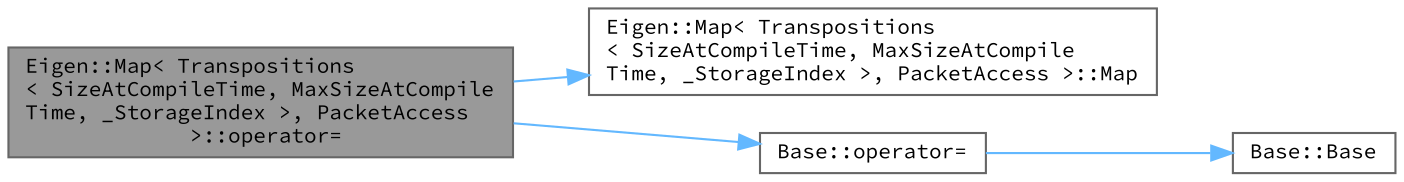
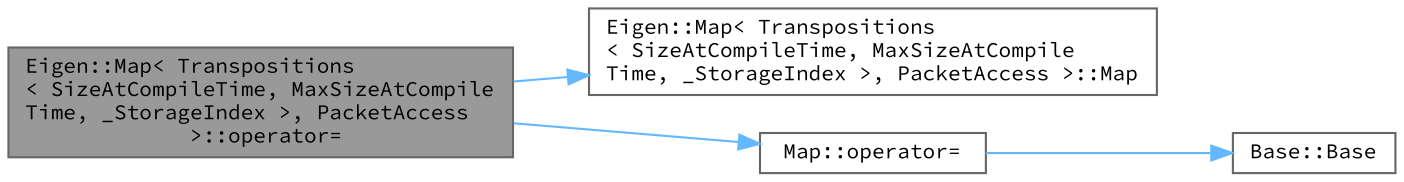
(873, 153) -> (873, 153)
